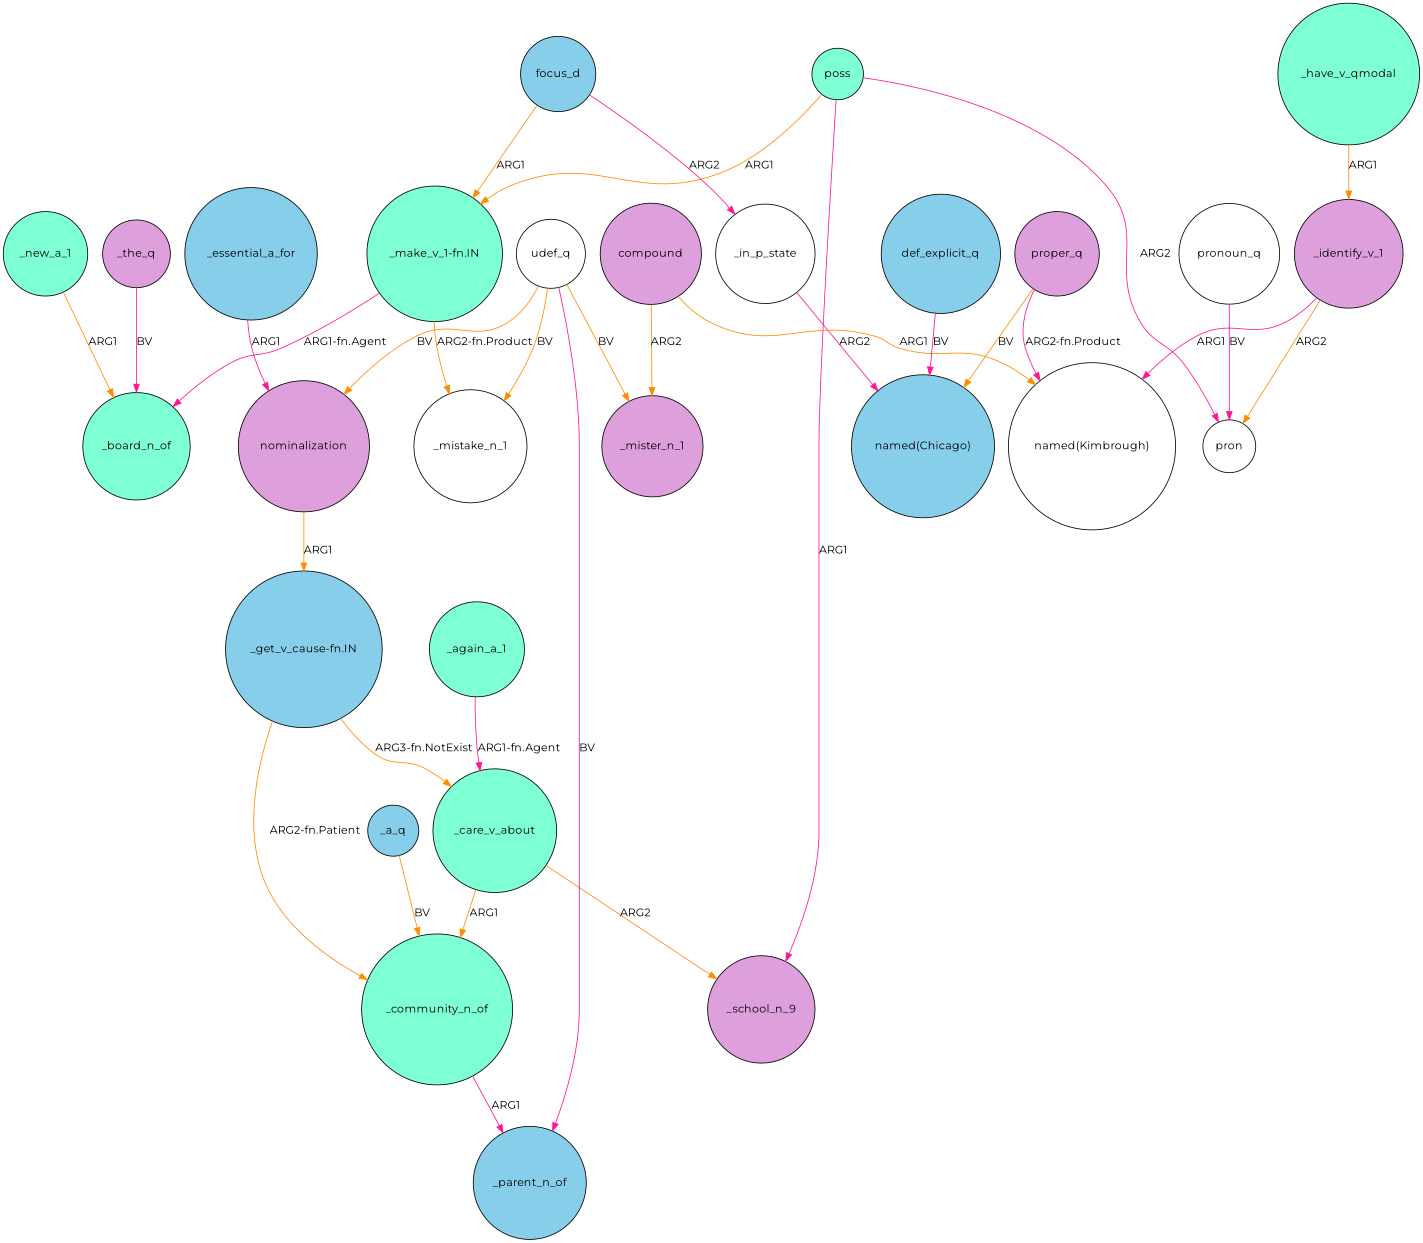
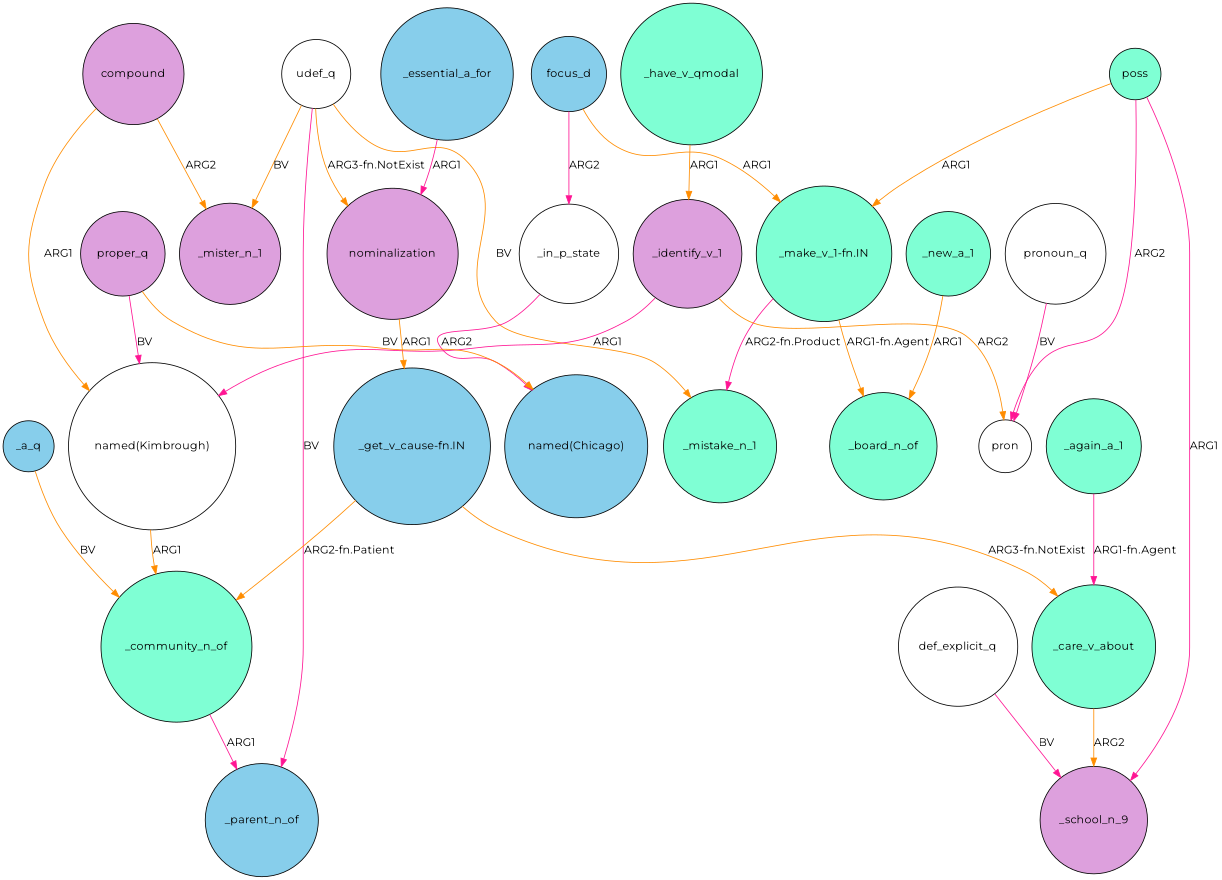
(136, 254) -> none
(941, 254) -> (958, 647)
(933, 340) -> (1025, 732)
(425, 342) -> (377, 165)
(1073, 342) -> (145, 342)
(279, 349) -> (849, 354)
(438, 354) -> (745, 337)
(470, 446) -> (720, 446)
(469, 910) -> (152, 548)
